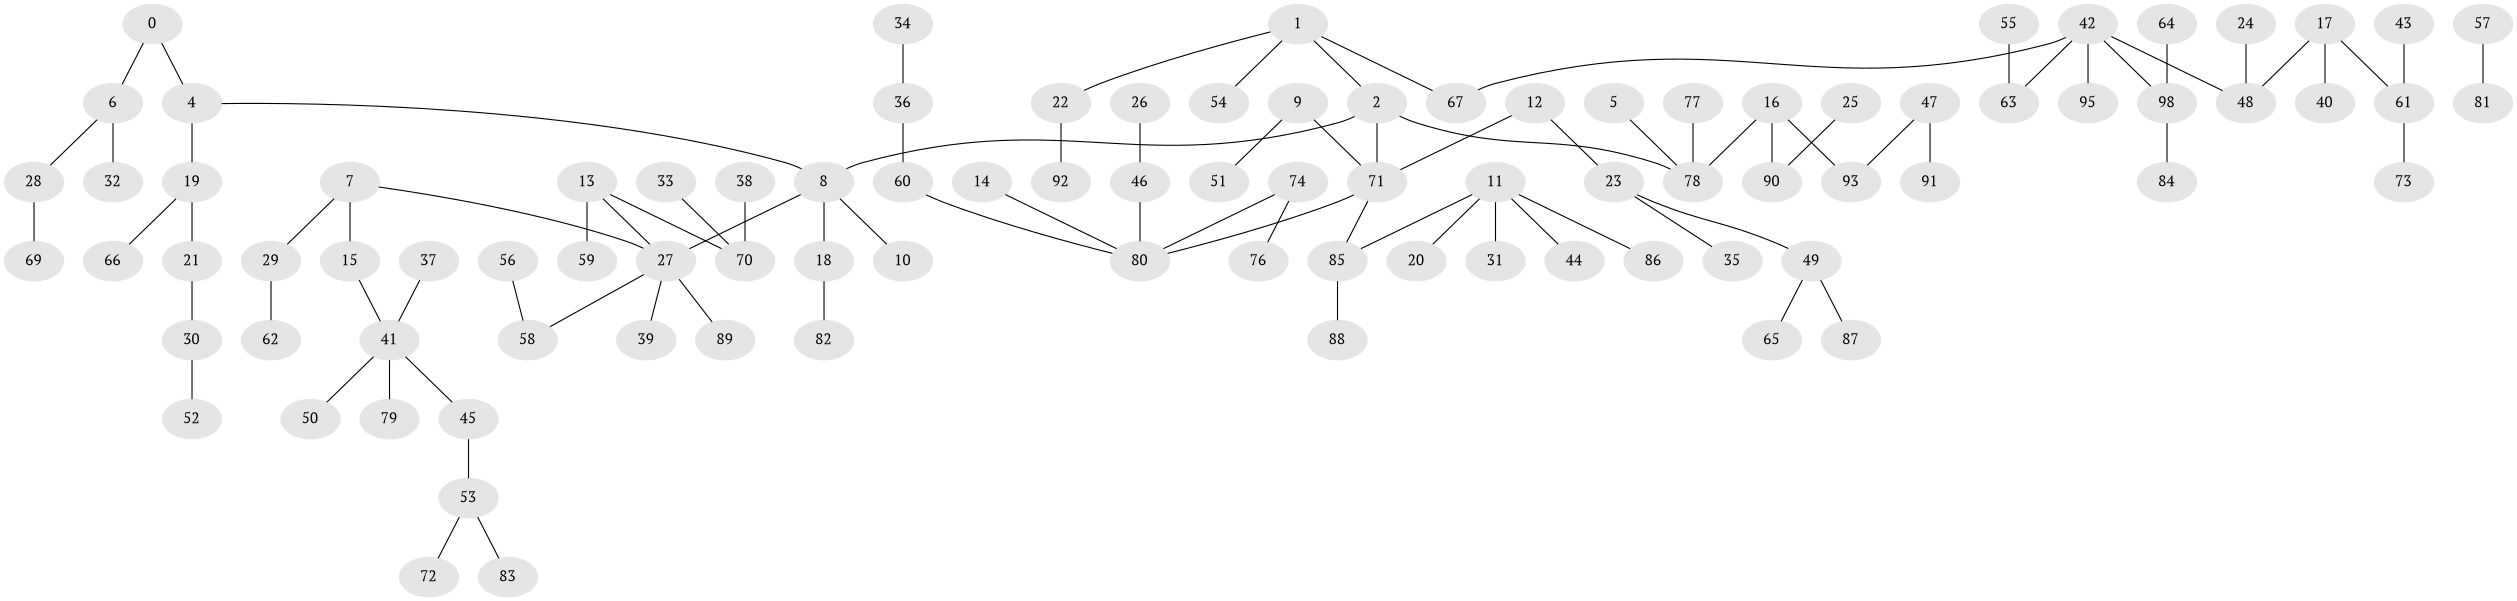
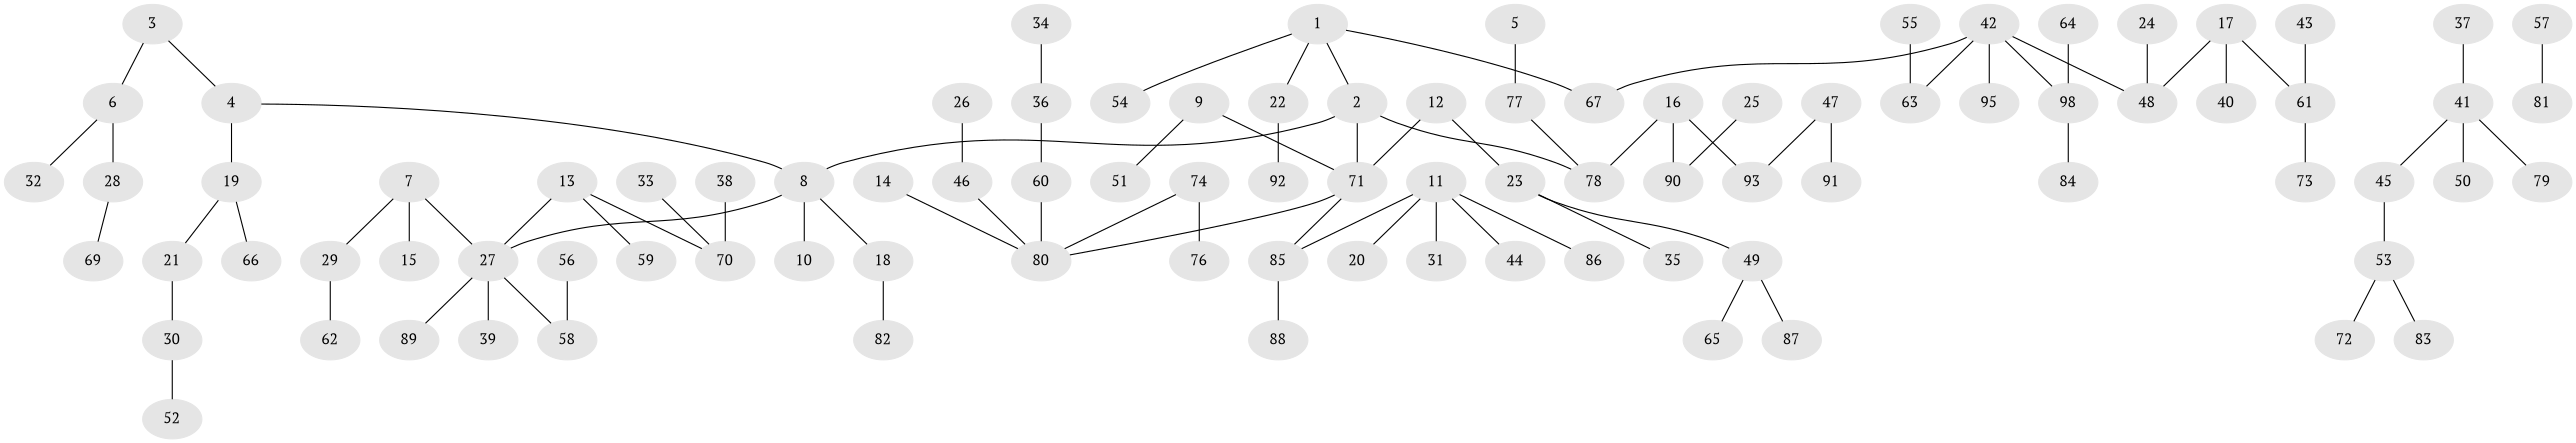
(153, 24) -> (153, 24)
(1653, 143) -> (1515, 63)
(370, 301) -> none
